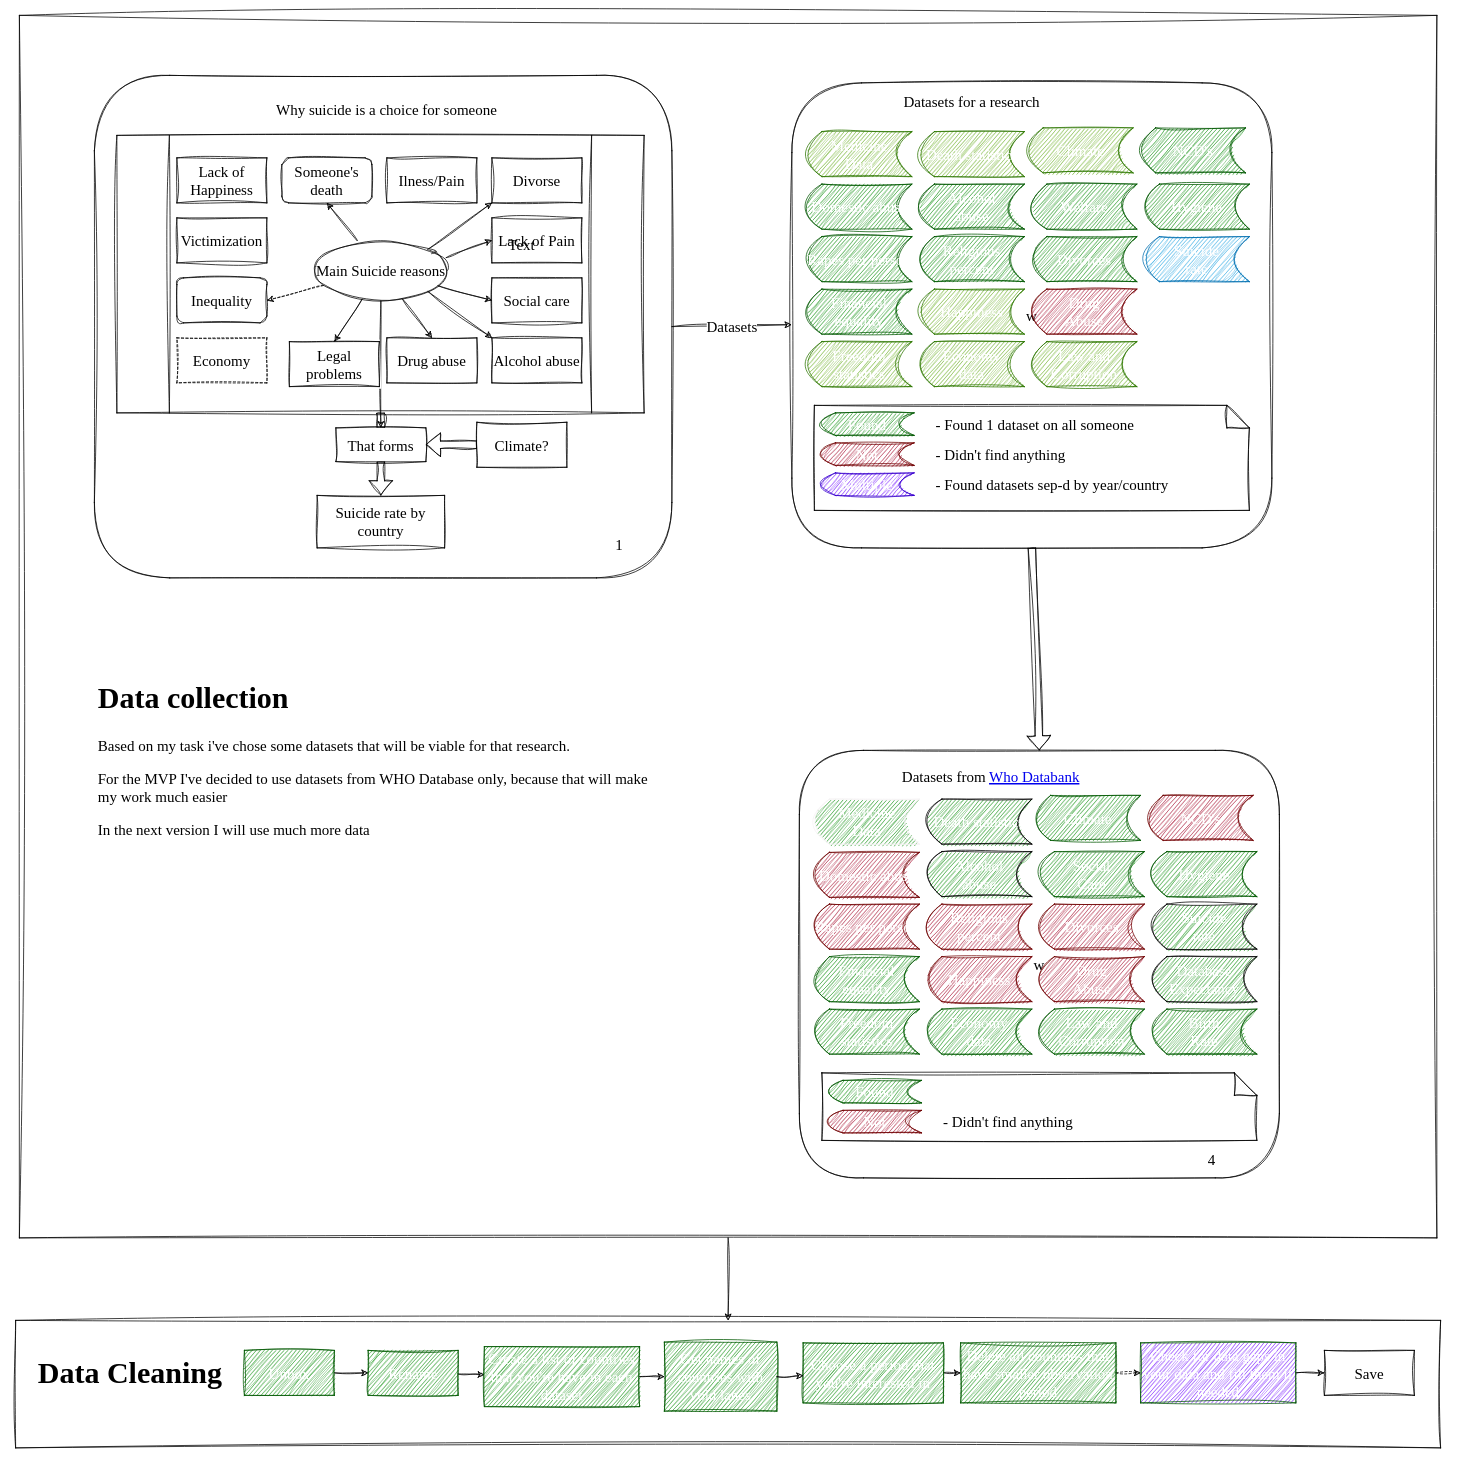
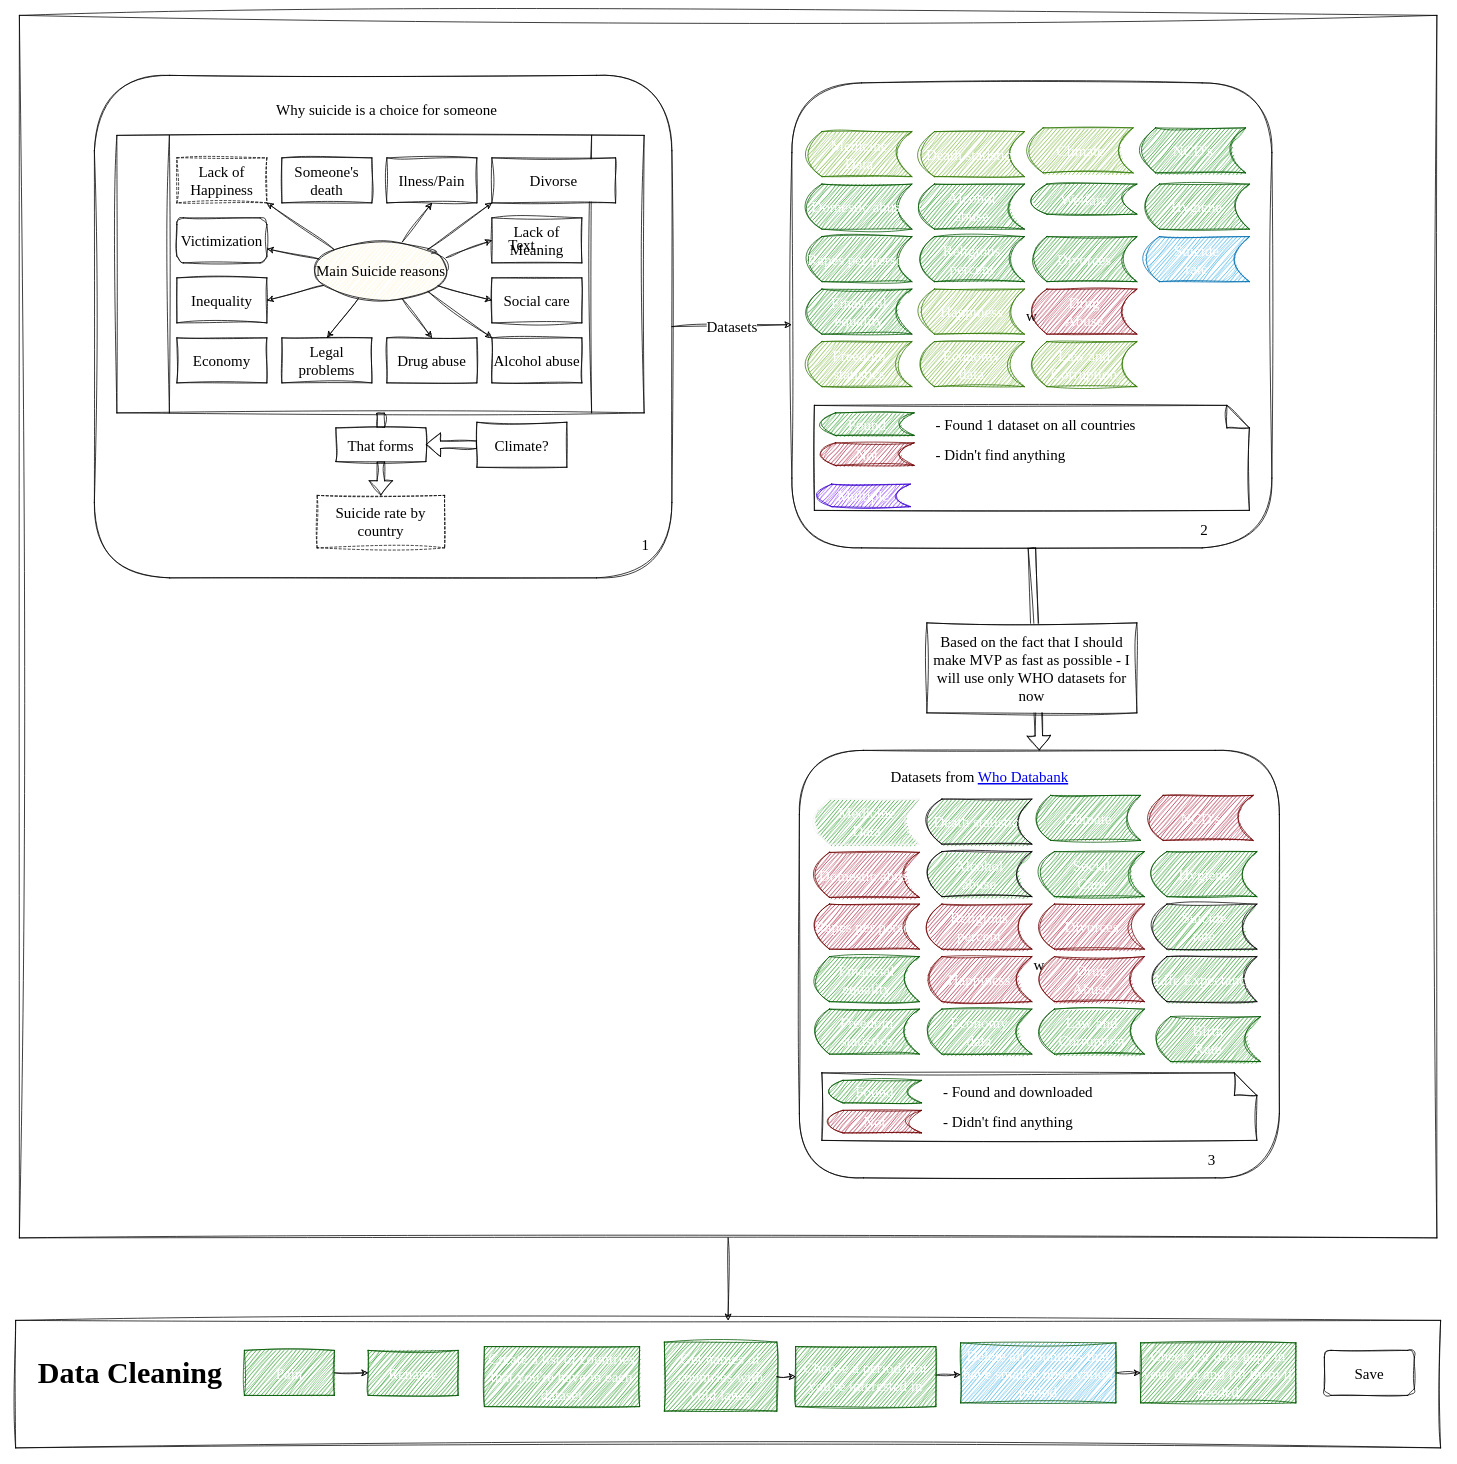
(972, 102) -> none
(222, 180) -> (222, 180)
(327, 180) -> (327, 180)
(537, 180) -> (554, 180)
(1084, 207) -> (1084, 199)
(344, 224) -> (293, 254)
none -> (301, 227)
(222, 240) -> (222, 240)
(537, 240) -> (537, 240)
(381, 270) -> (381, 270)
(296, 293) -> (296, 293)
(222, 300) -> (222, 300)
(222, 360) -> (222, 360)
(381, 363) -> (415, 224)
(334, 364) -> (327, 360)
(1054, 424) -> (1061, 424)
(867, 484) -> (863, 495)
(1084, 484) -> none
(381, 522) -> (381, 522)
none -> (1204, 529)
(619, 544) -> (645, 544)
none -> (1032, 668)
(990, 777) -> (979, 777)
(375, 934) -> none
(1204, 979) -> (1204, 979)
(1204, 1032) -> (1208, 1039)
none -> (1080, 1092)
(1212, 1159) -> (1212, 1159)
(289, 1373) -> (289, 1373)
(873, 1373) -> (866, 1377)
(1038, 1373) -> (1038, 1373)
(1124, 1373) -> (1124, 1373)
(1218, 1373) -> (1218, 1373)
(1307, 1373) -> none
(1369, 1373) -> (1369, 1373)
(469, 1374) -> none
(650, 1377) -> none
